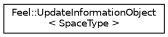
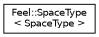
(84, 19) -> (49, 19)
